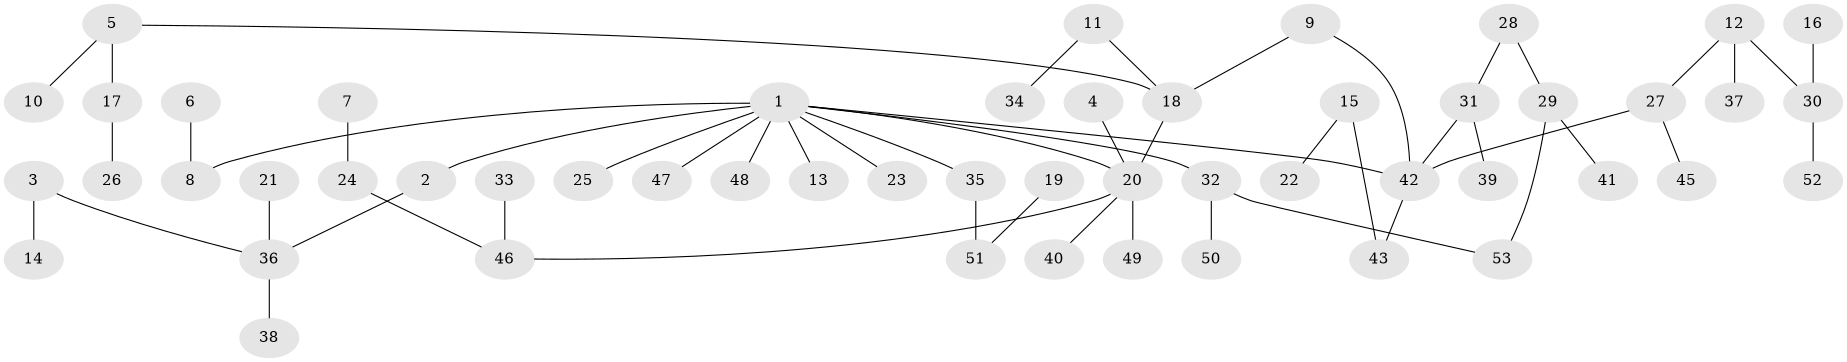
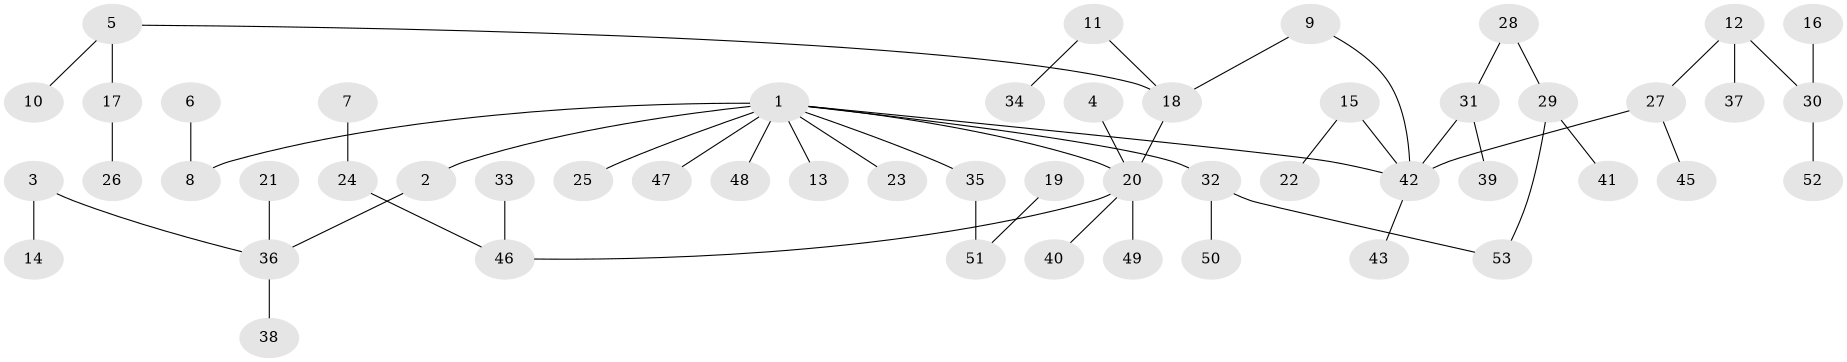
(1364, 181) -> (1380, 142)
